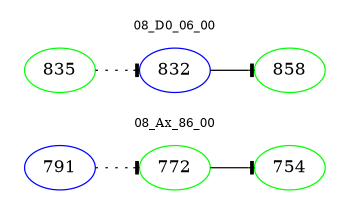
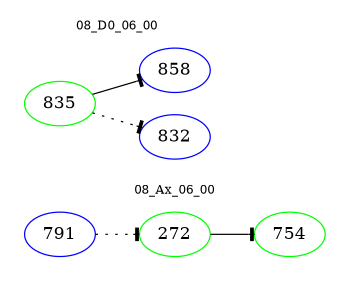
(229, 70) -> (115, 88)
(290, 70) -> (175, 70)
(175, 124) -> (175, 191)
(175, 168) -> (175, 234)
